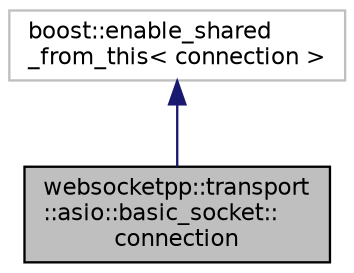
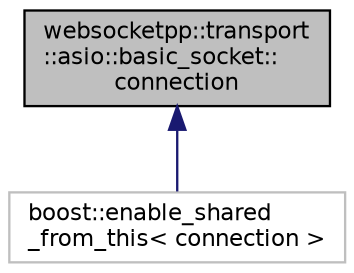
(177, 136) -> (177, 161)
